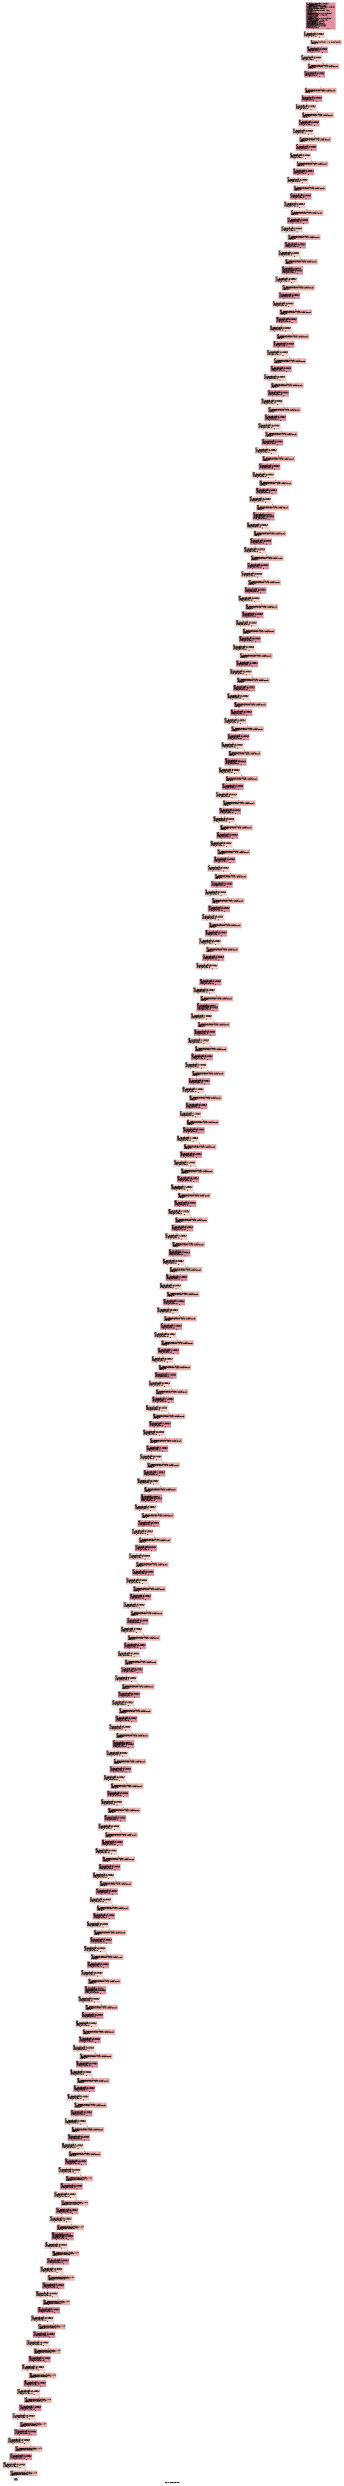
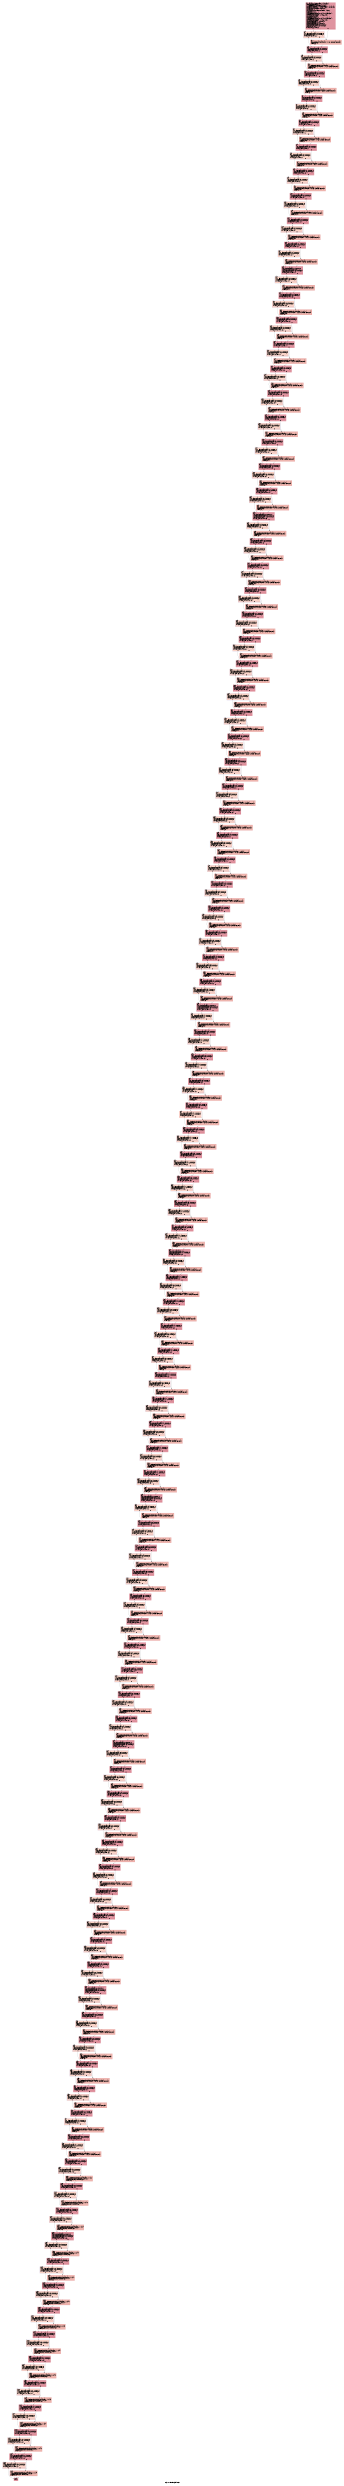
none -> (308, 83)
none -> (219, 974)
